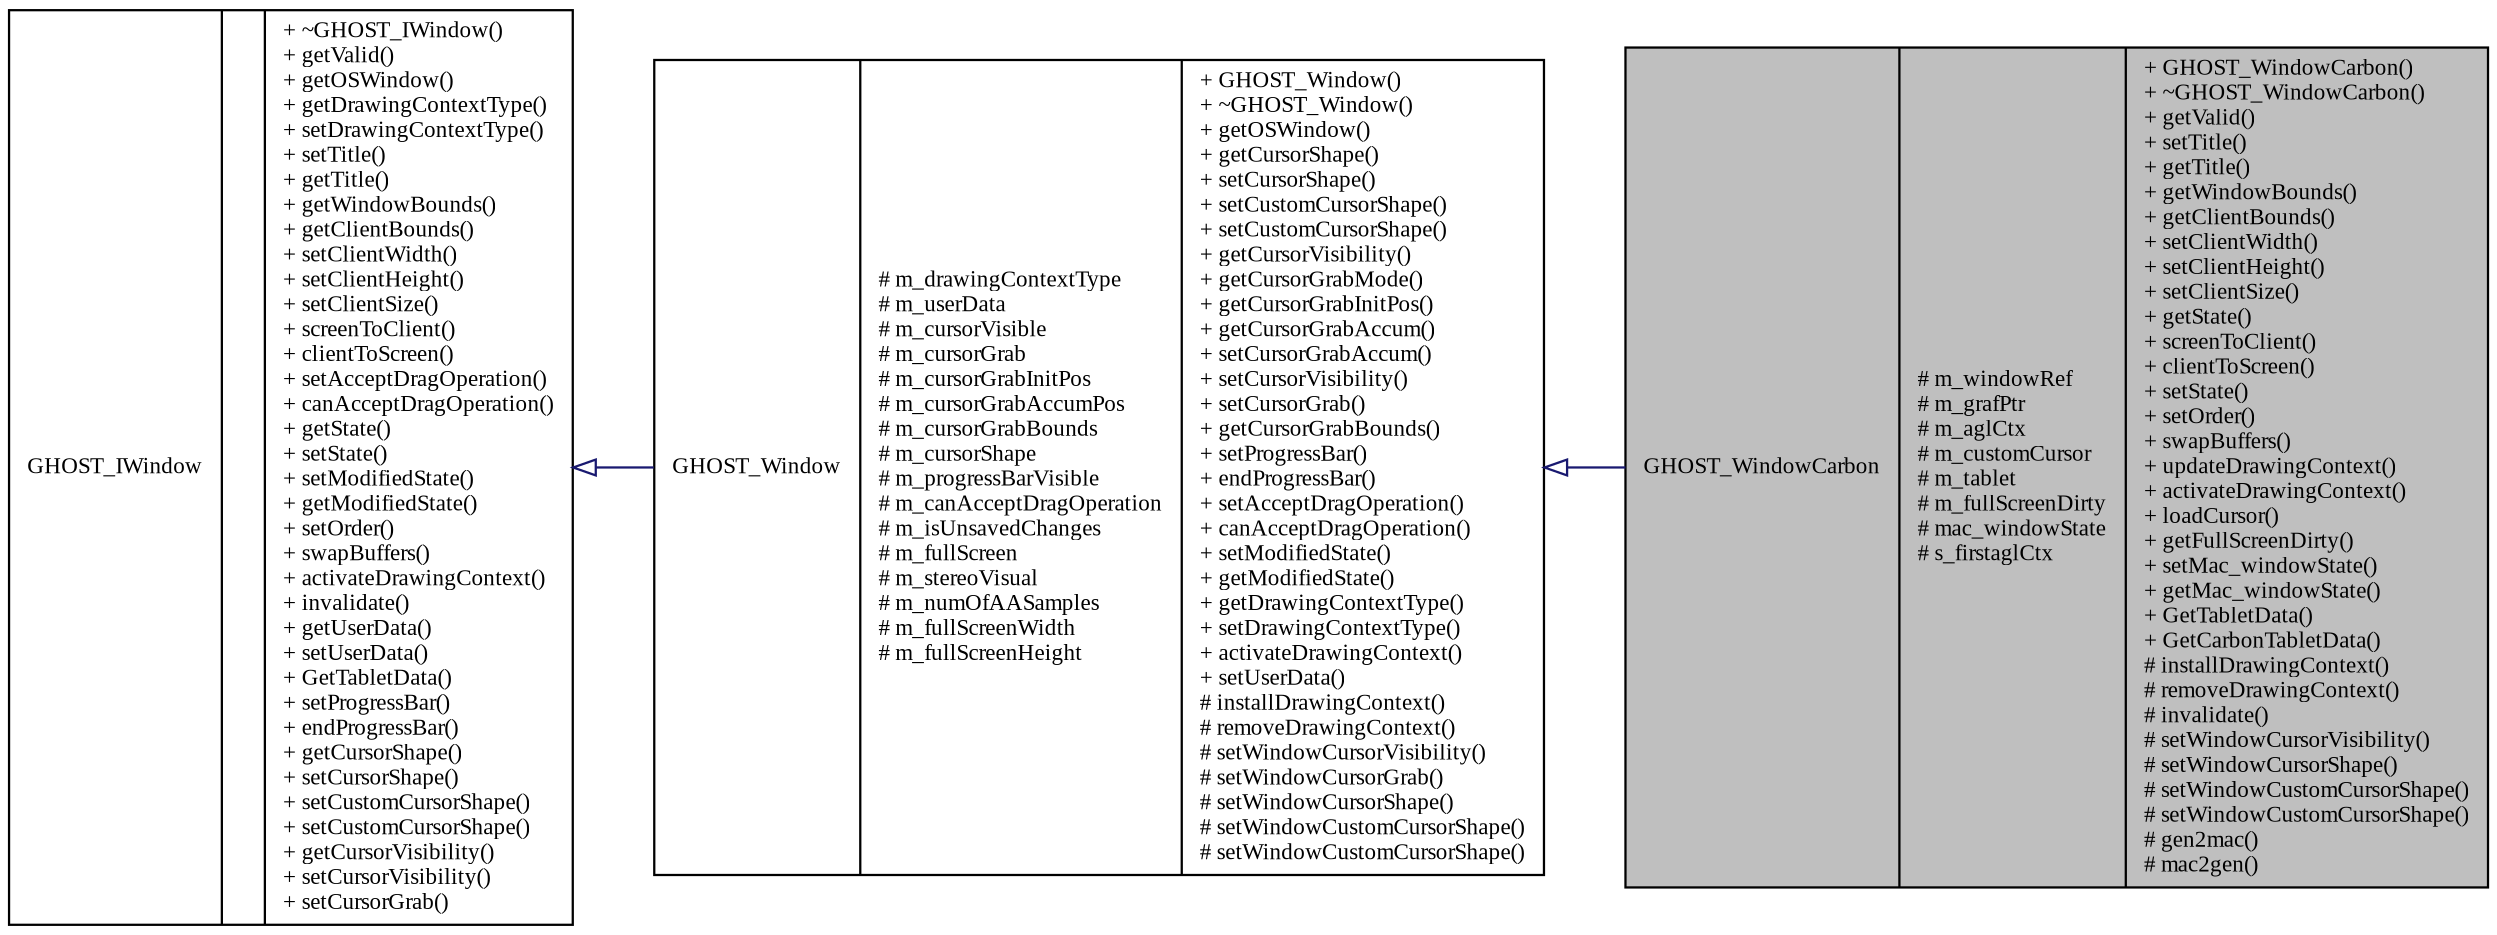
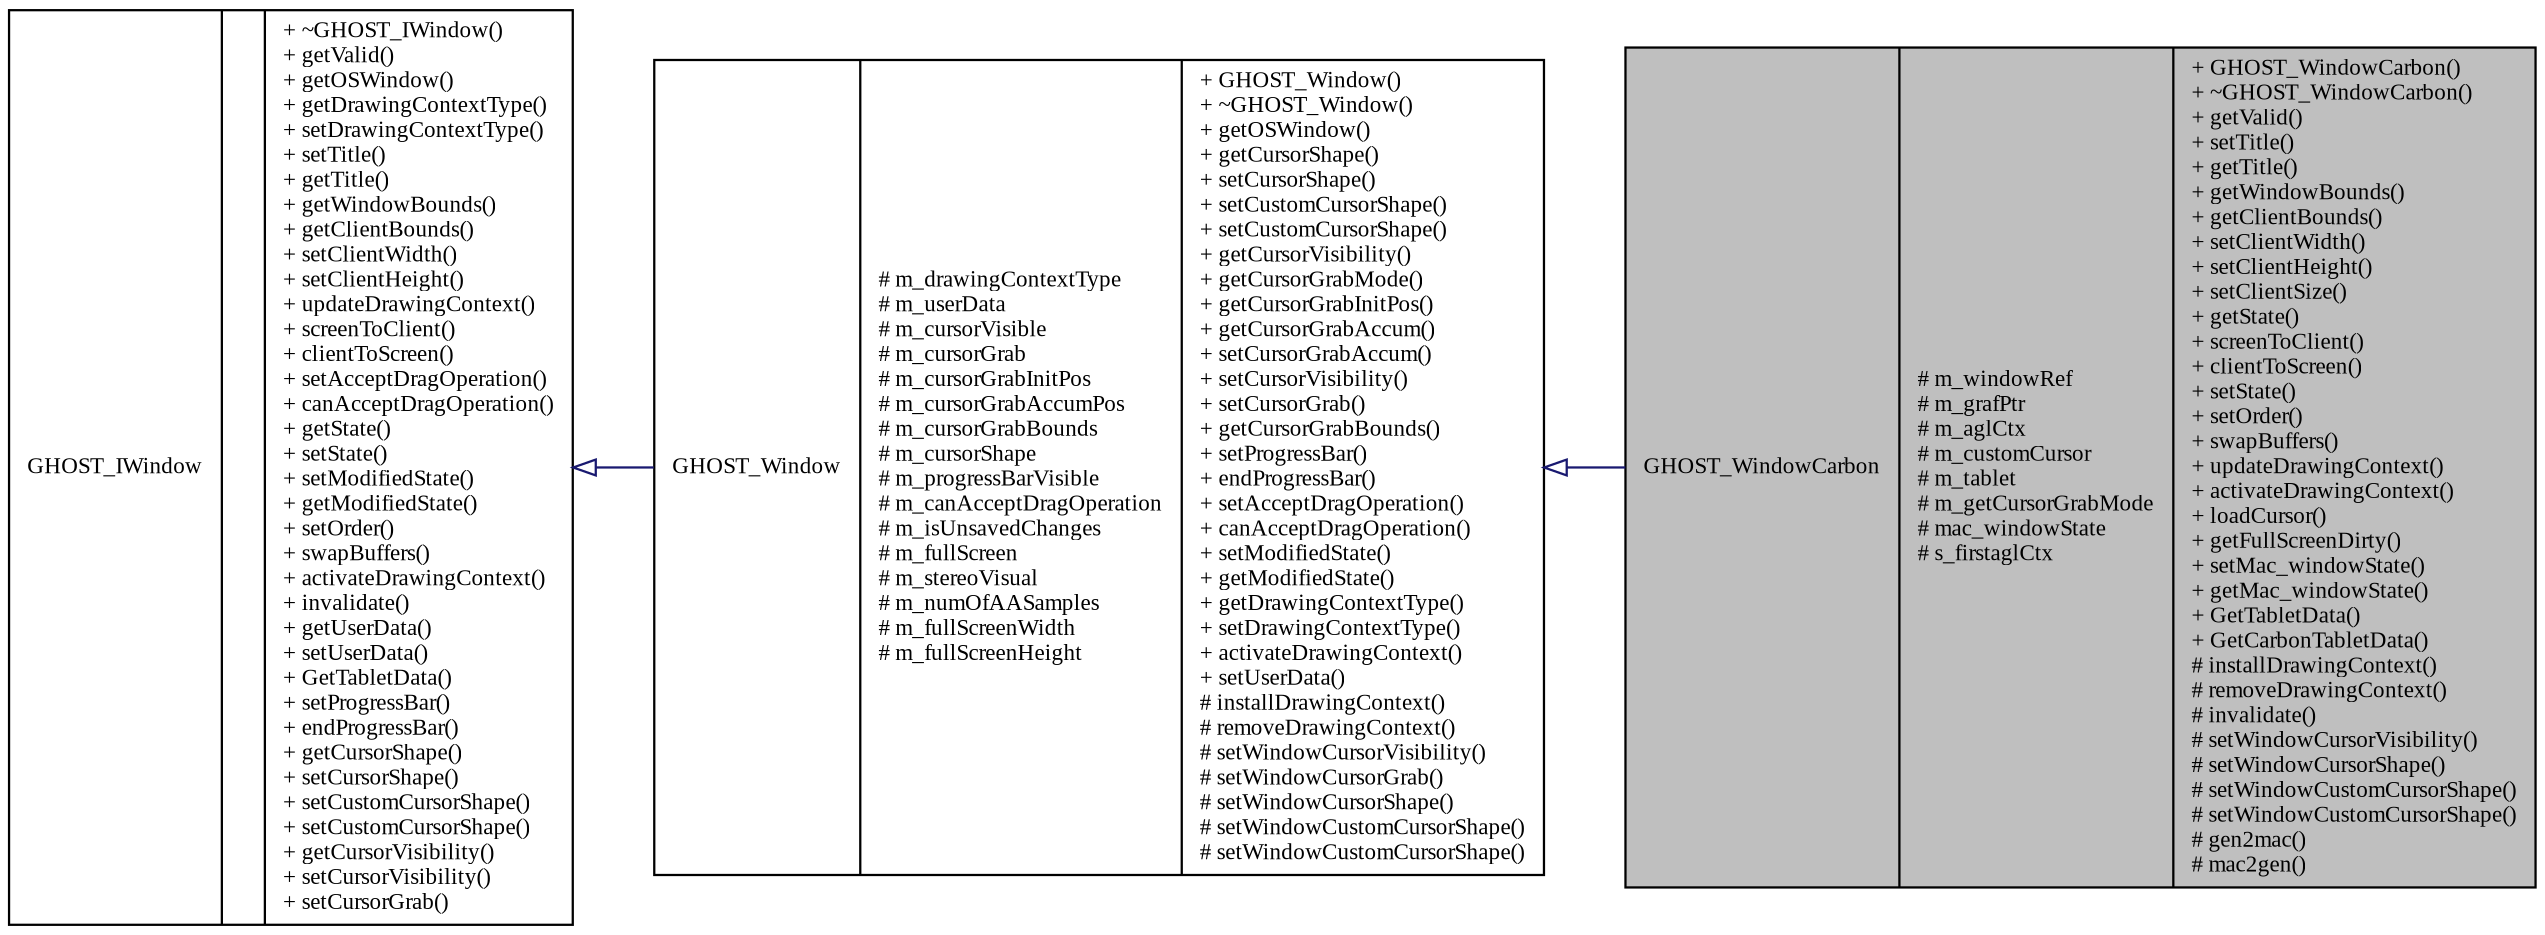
(361, 304) -> (410, 304)
(2013, 504) -> (2036, 504)
